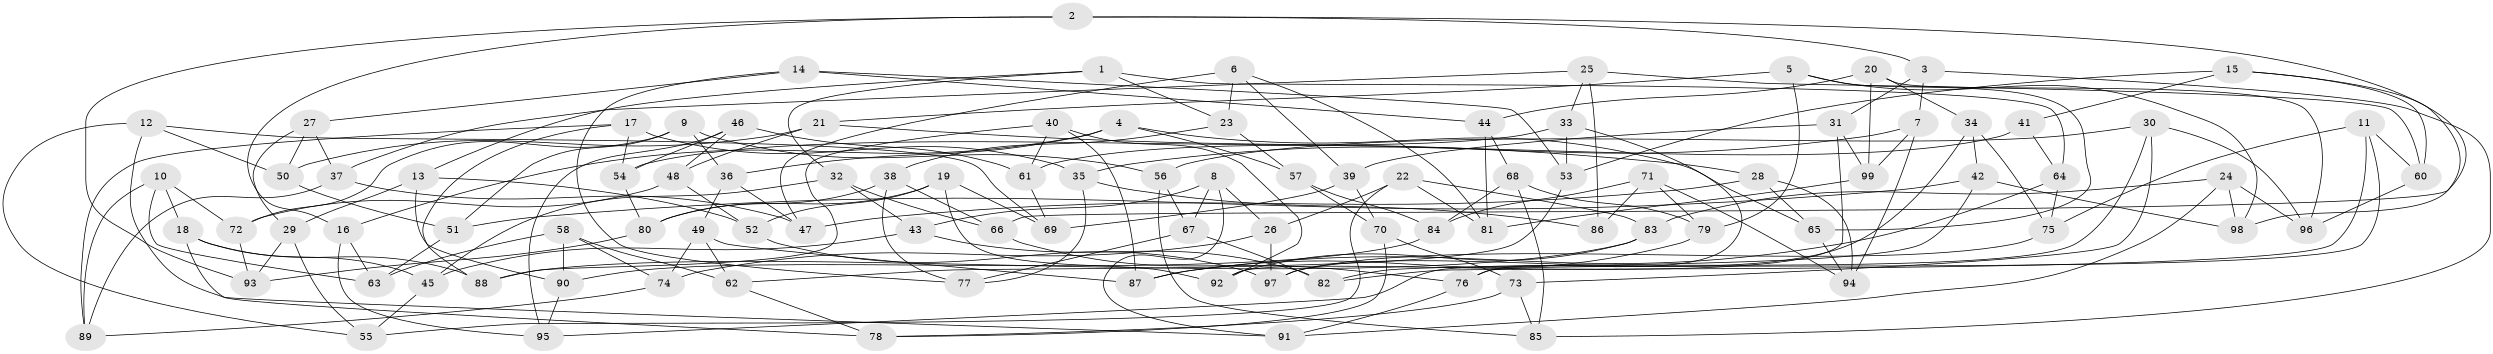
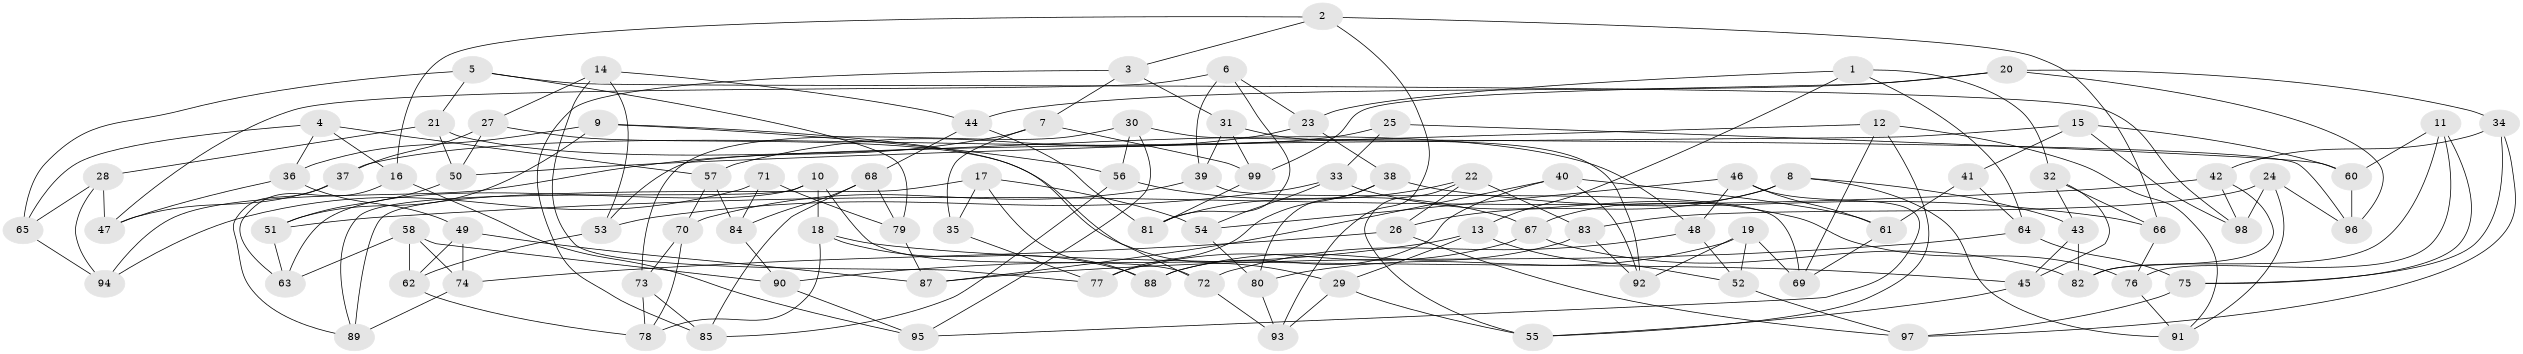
(1598, 230) -> none
